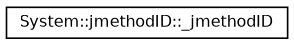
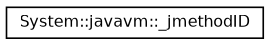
(147, 23) -> (135, 23)
